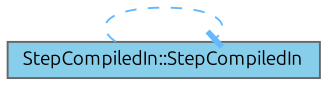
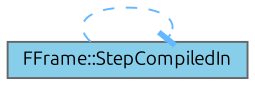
(164, 60) -> (128, 60)
